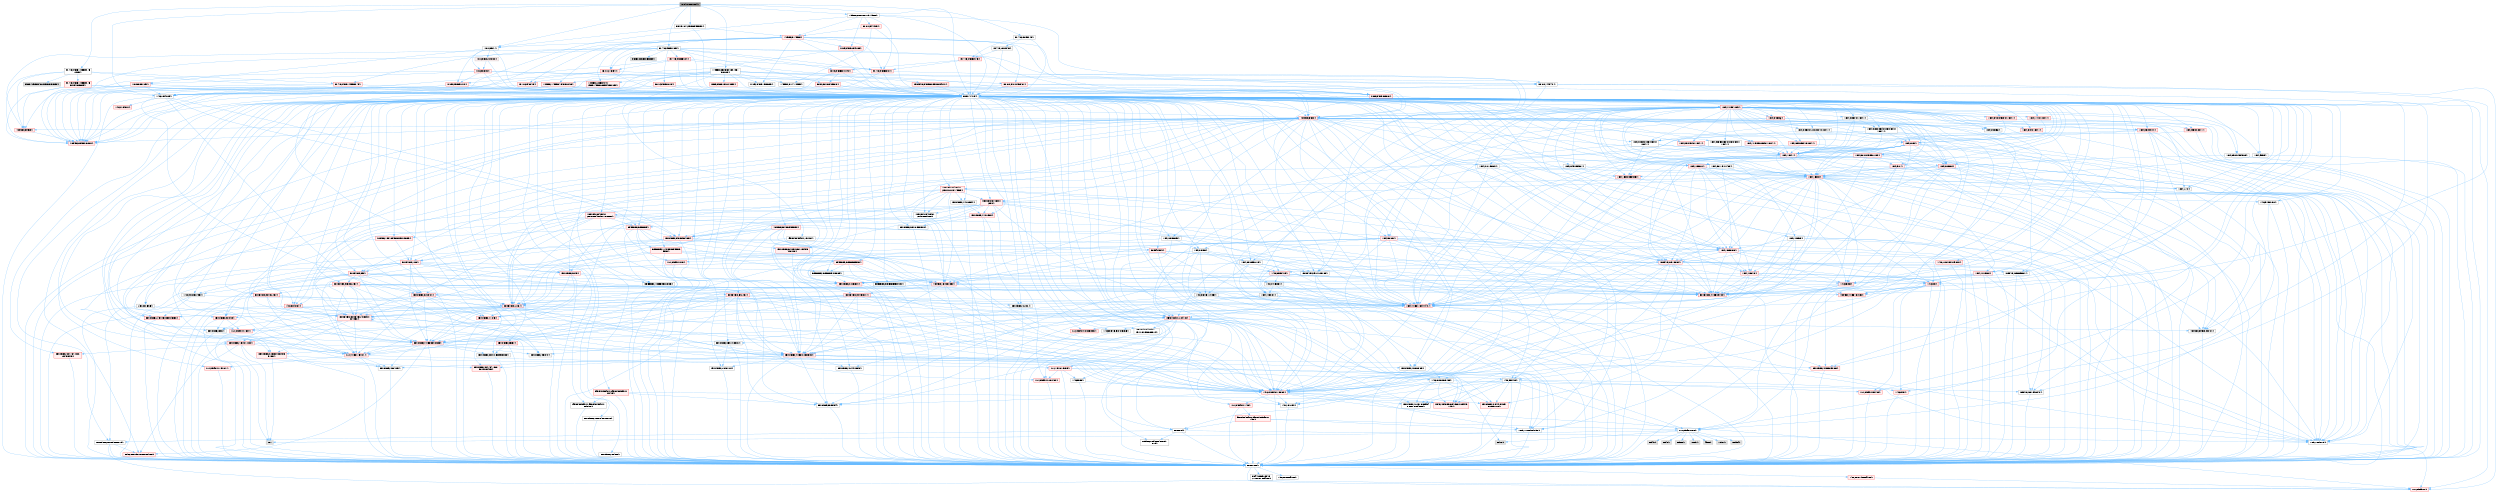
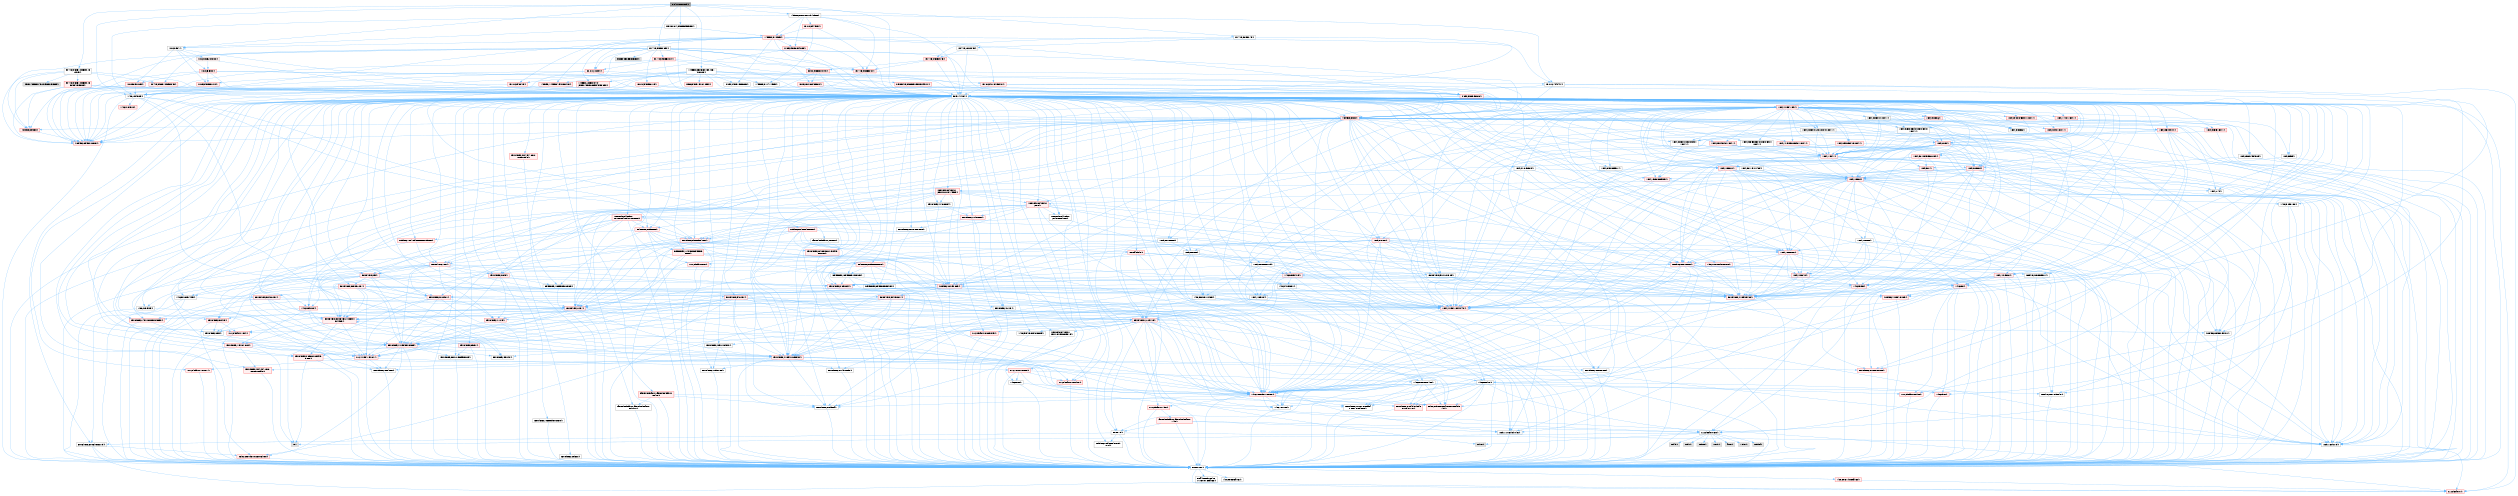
(155, 349) -> none
